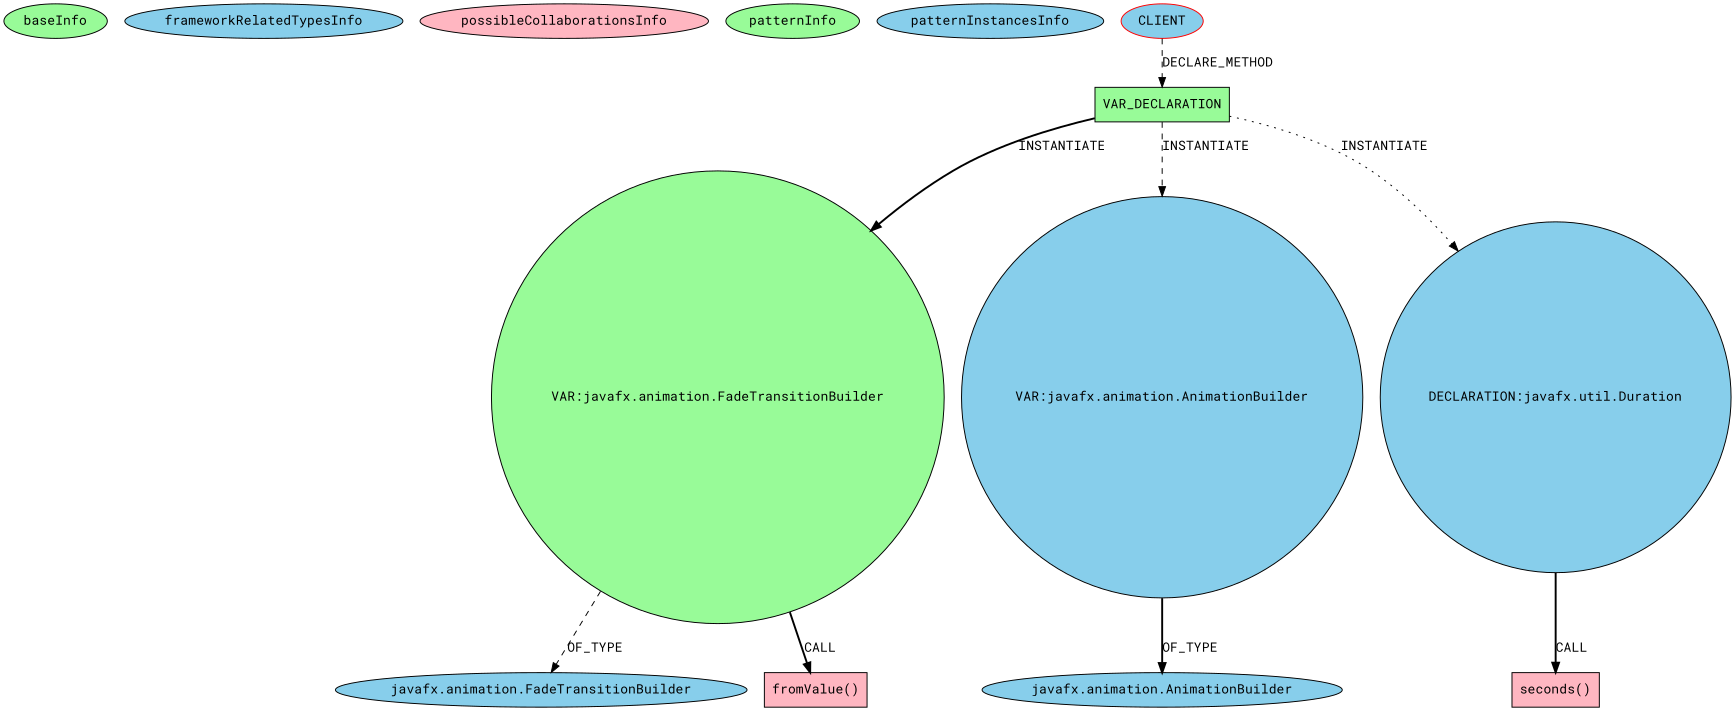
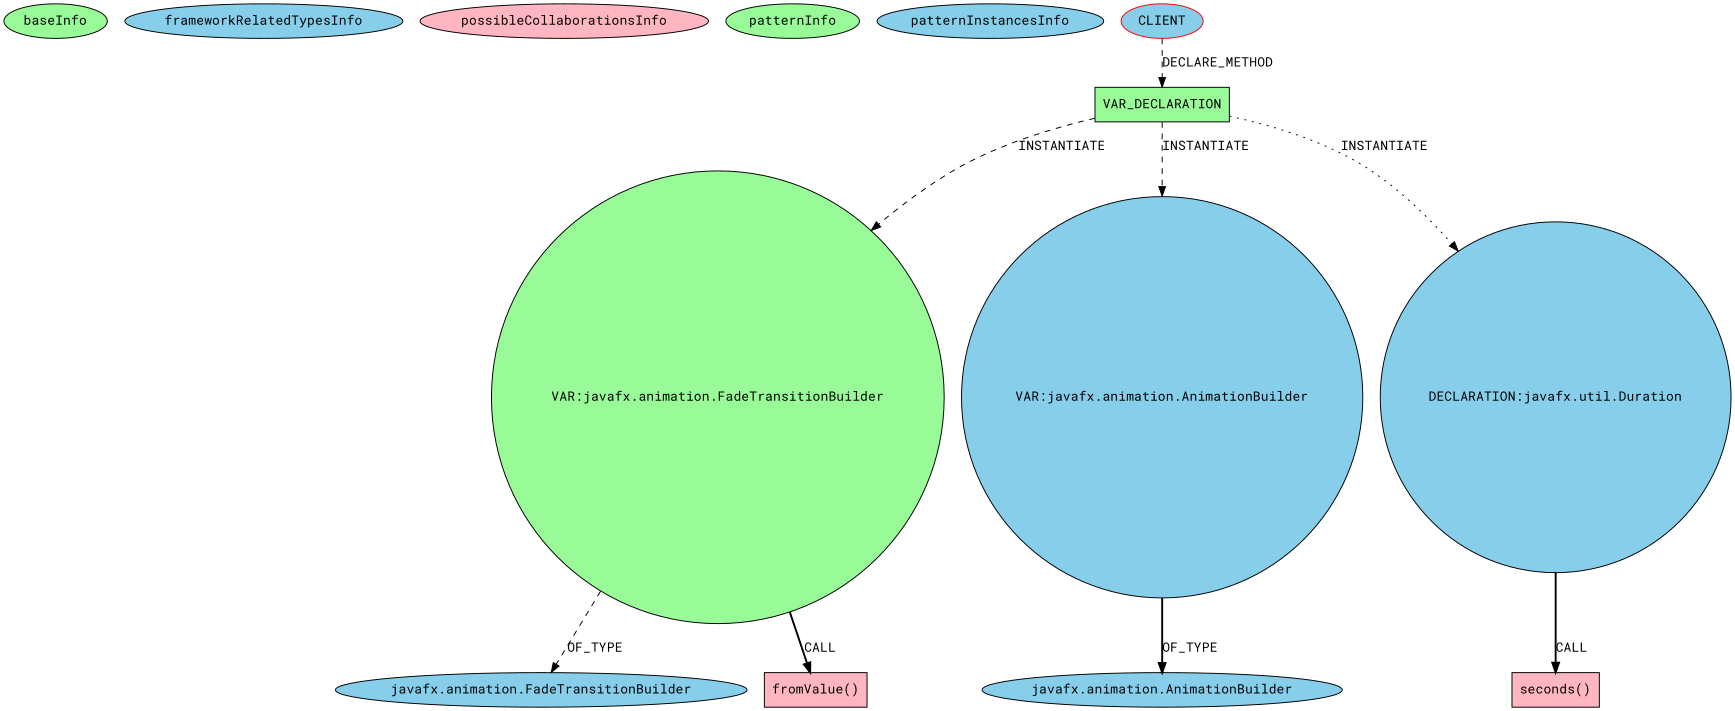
(980, 157) -> (980, 157)
